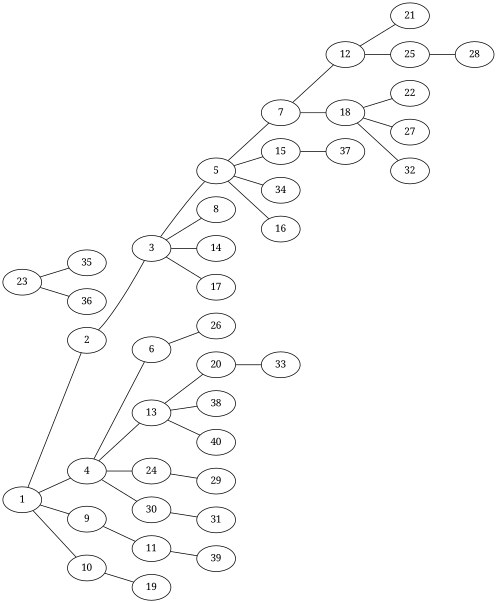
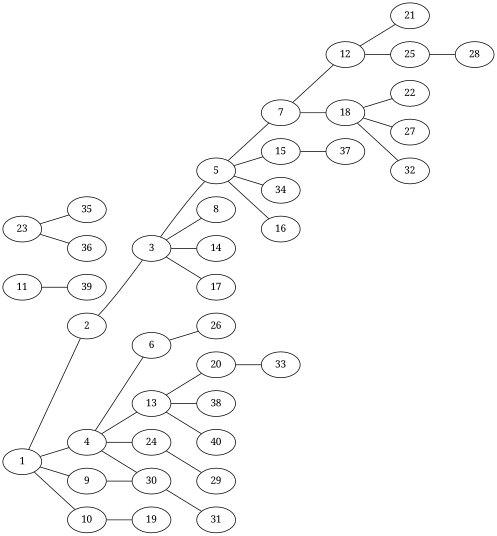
(119, 534) -> (119, 481)
